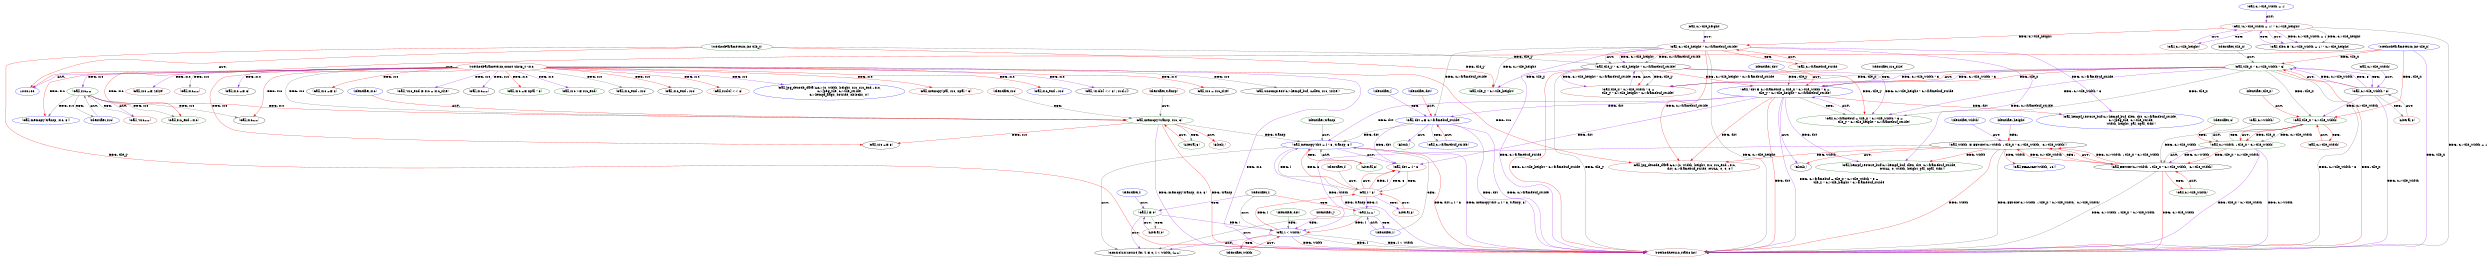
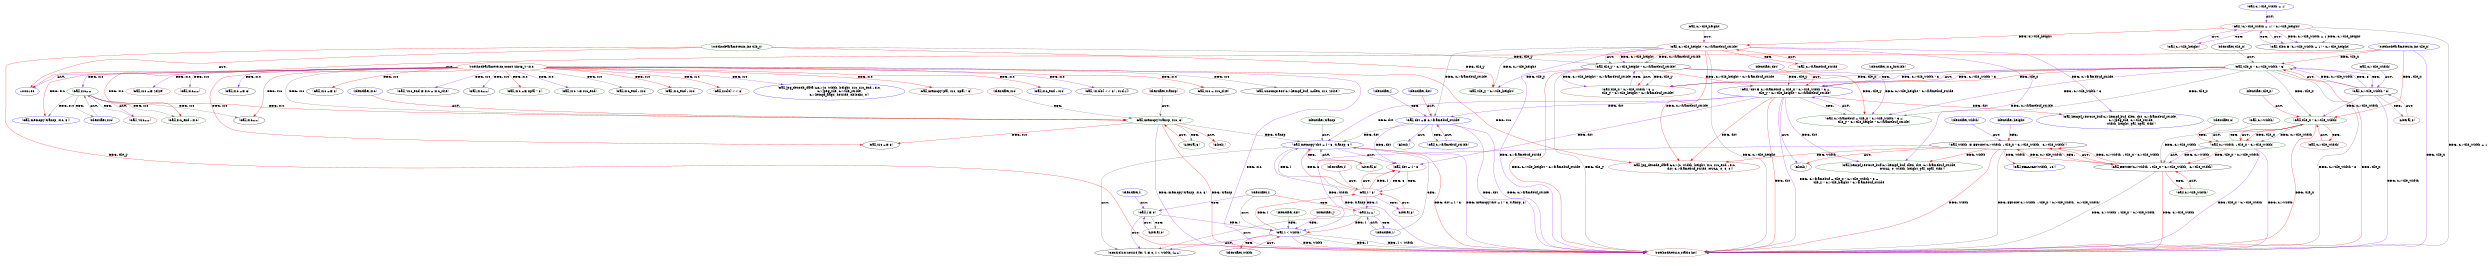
(1888, 67) -> (1888, 67)
none -> (2214, 244)
